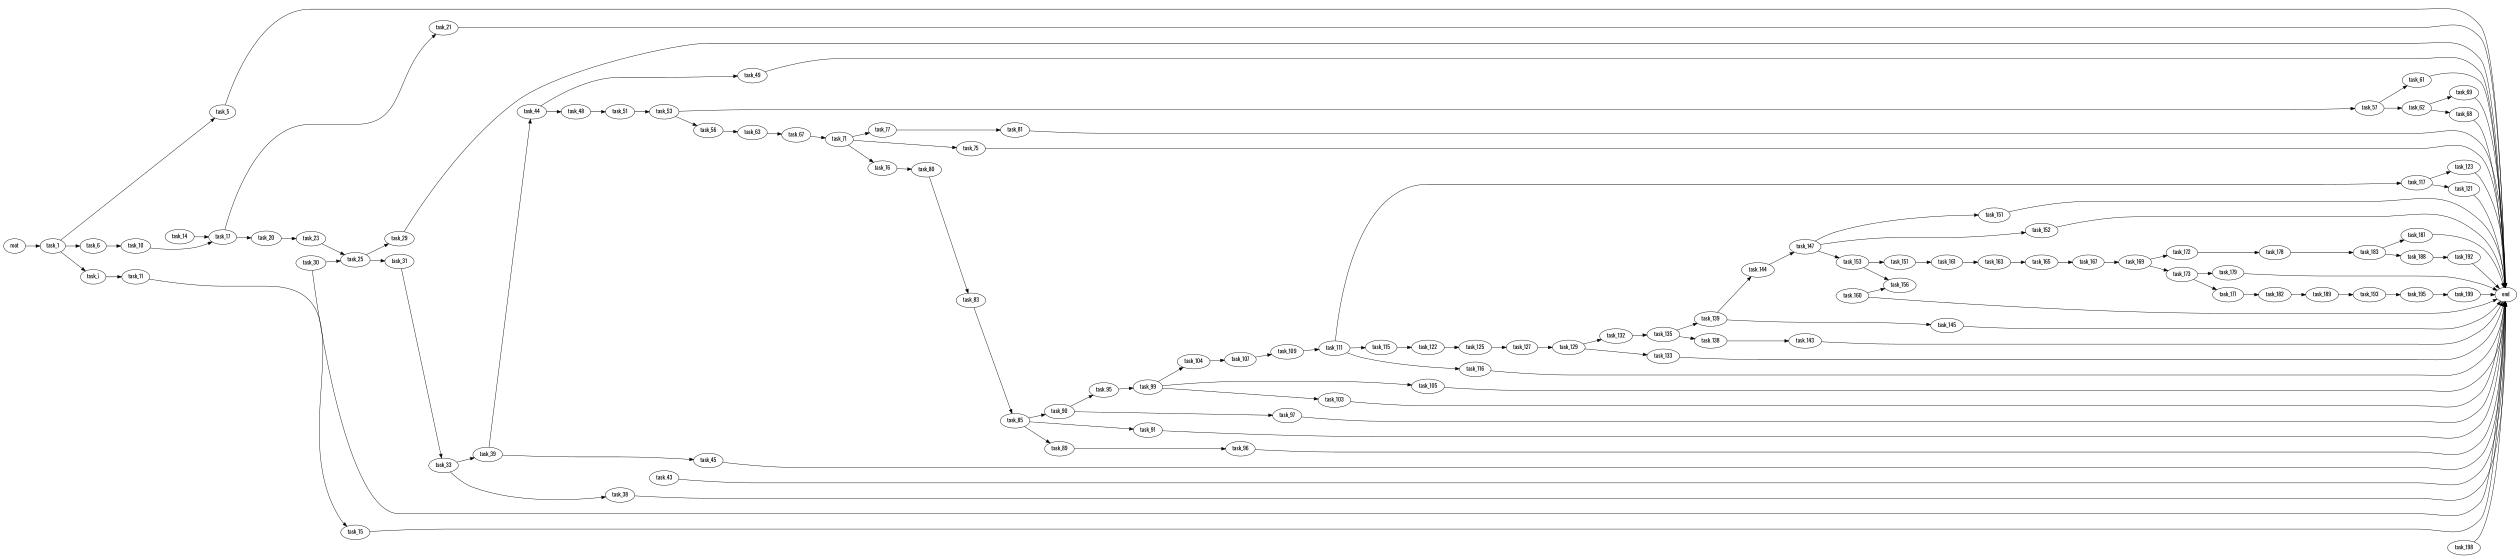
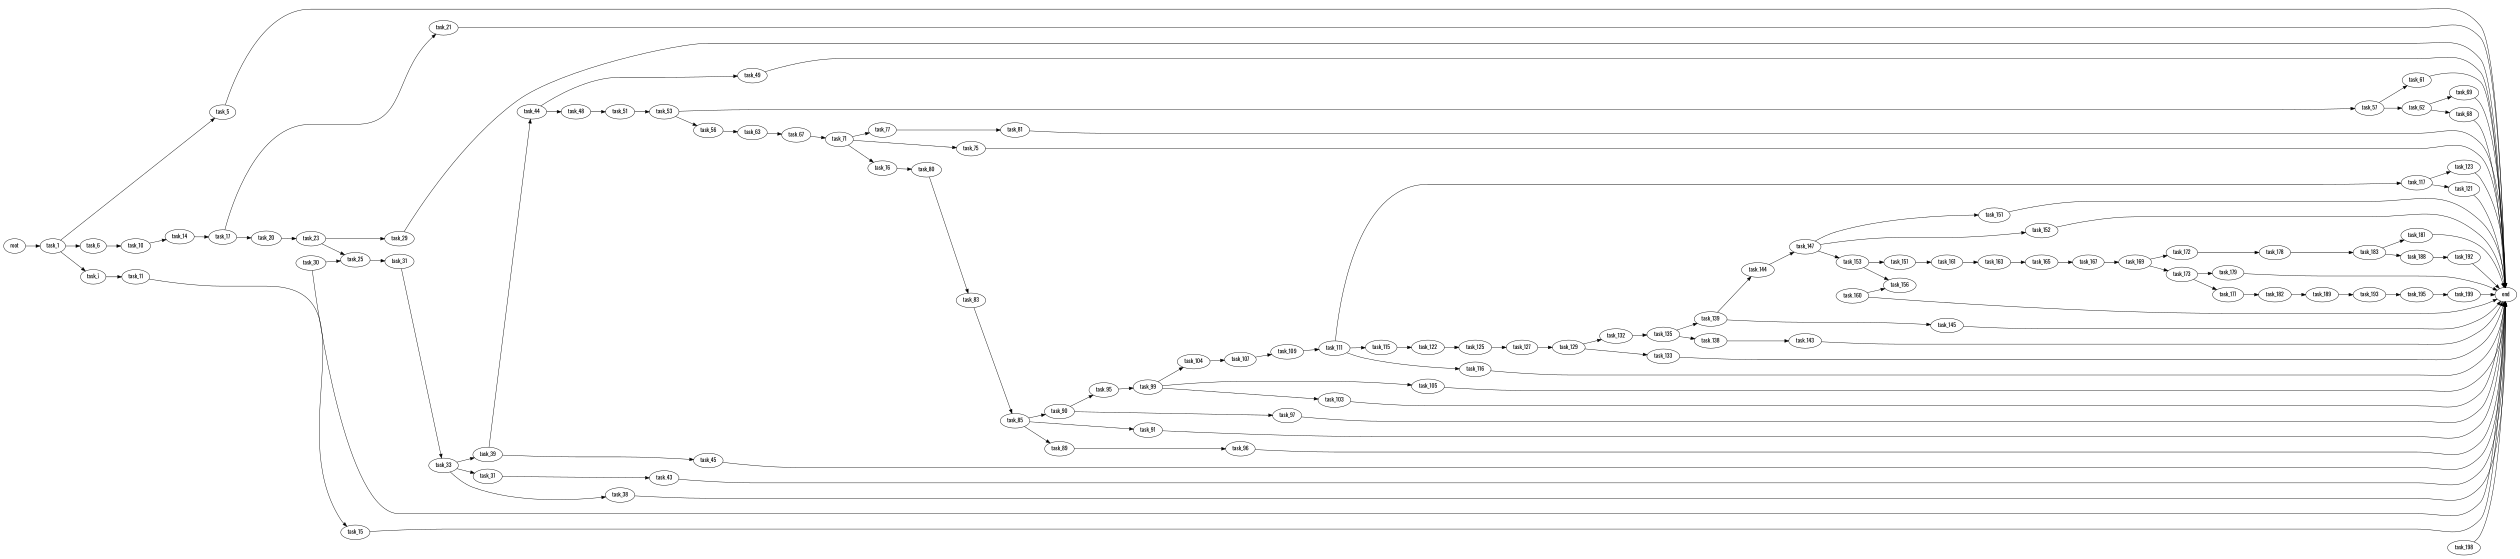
(179, 249) -> (156, 242)
(376, 250) -> (353, 239)
none -> (488, 476)
